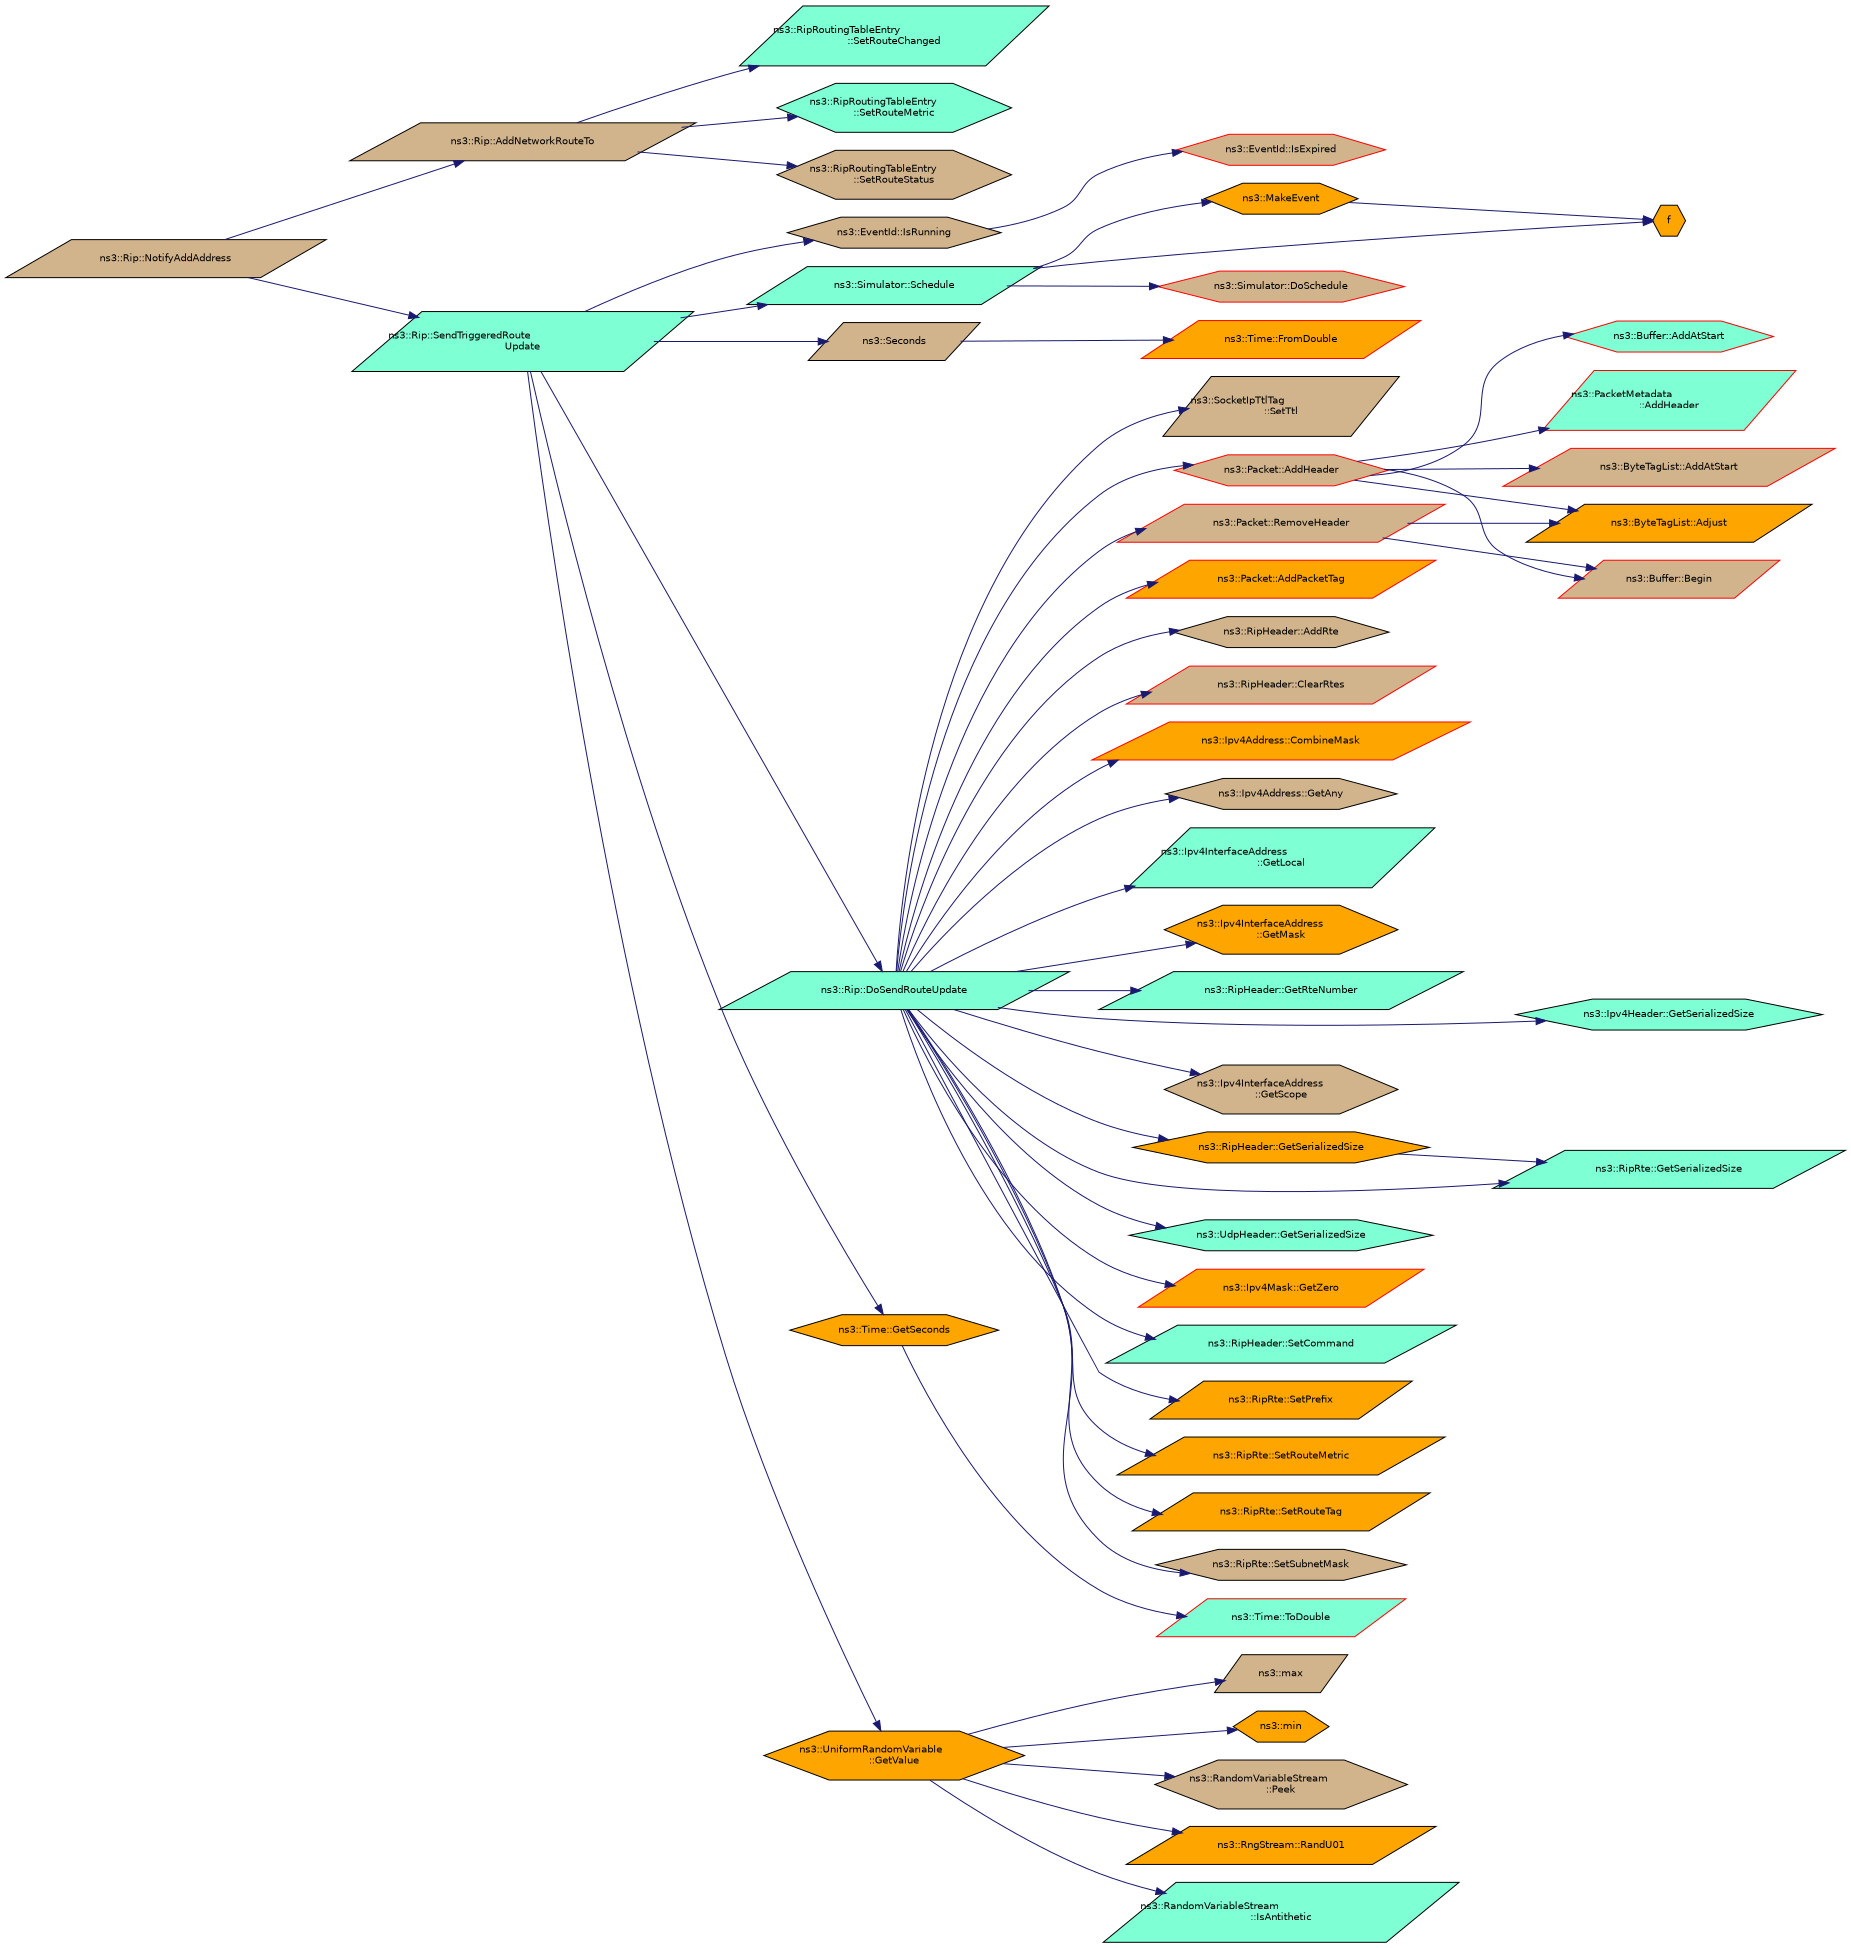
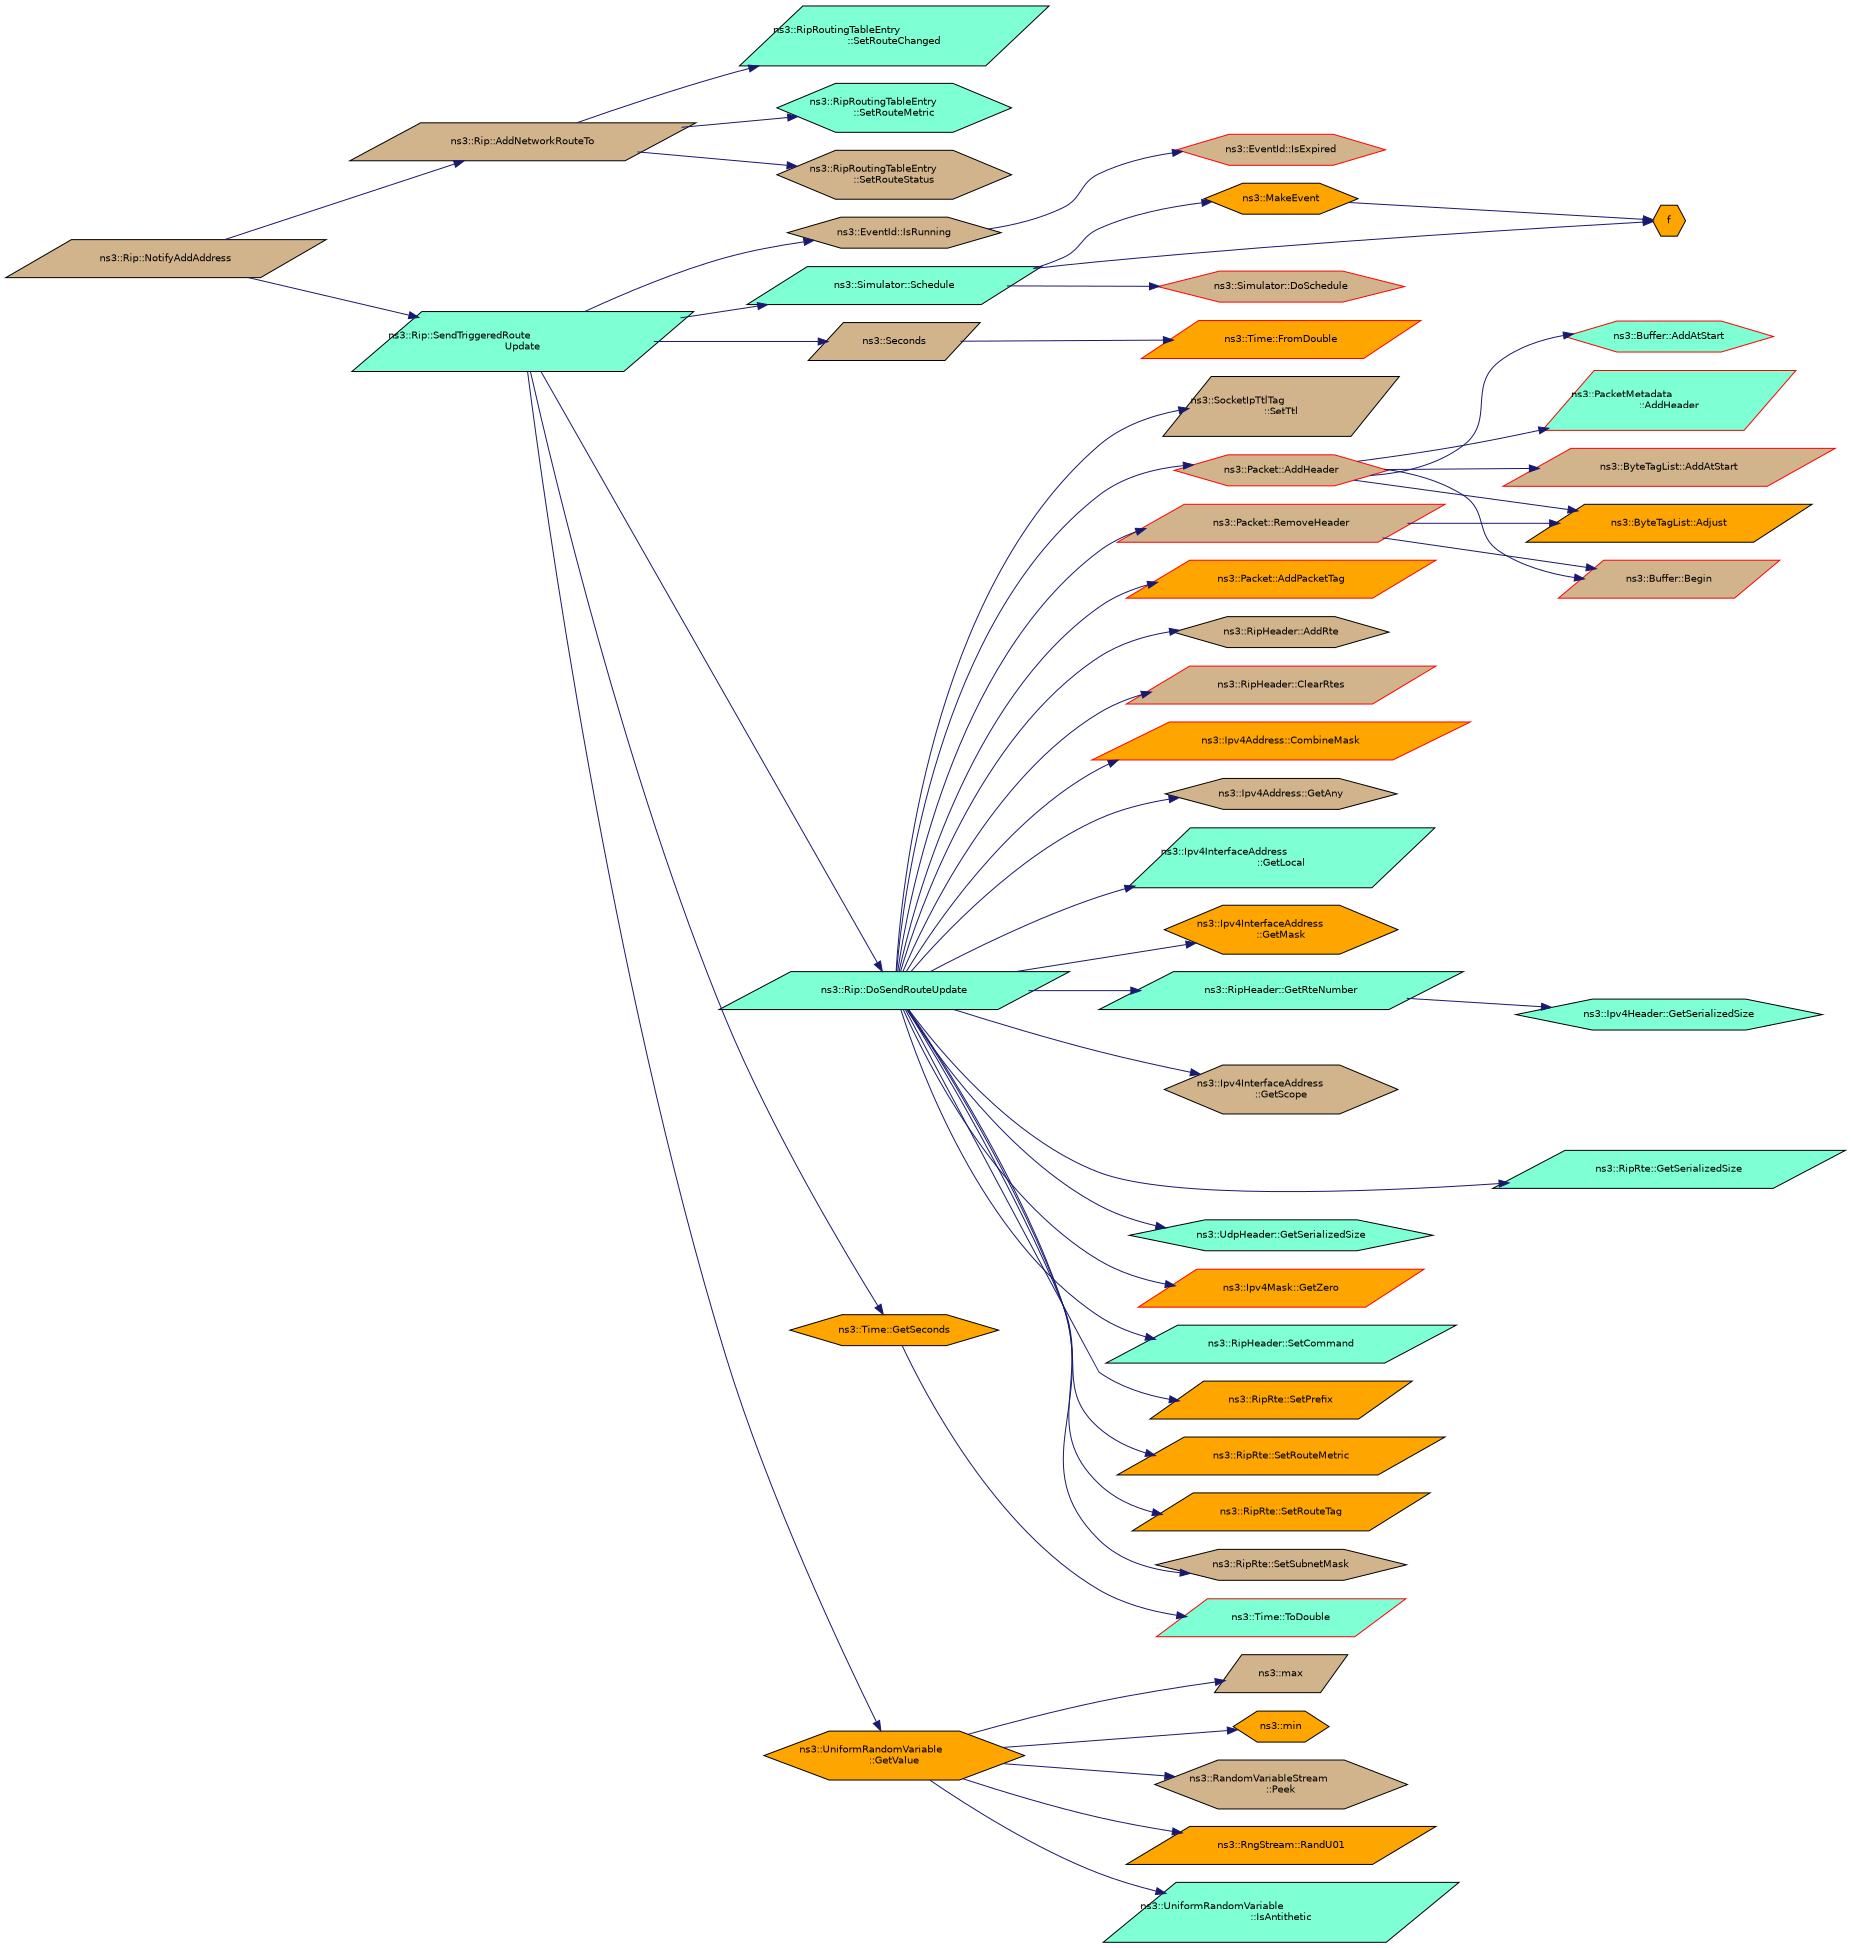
(1266, 1025) -> (1474, 1003)
(1281, 1147) -> none
(1281, 1912) -> (1281, 1912)
